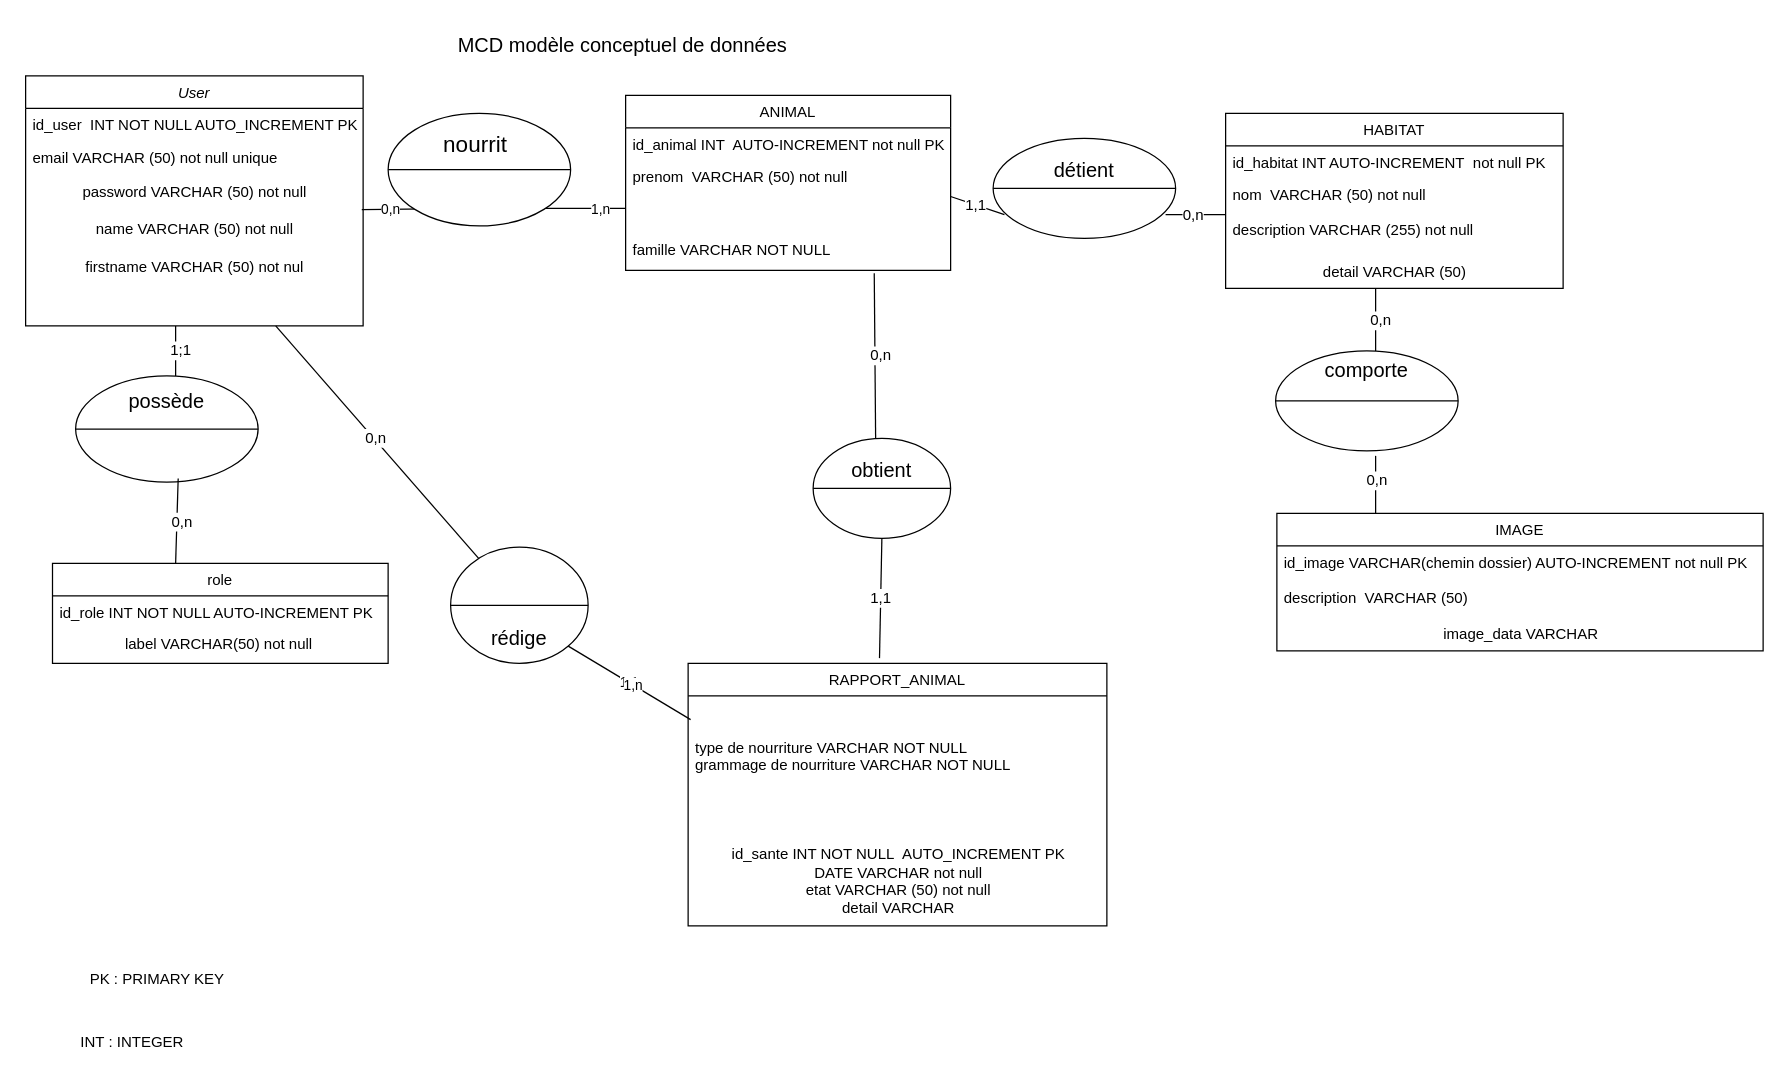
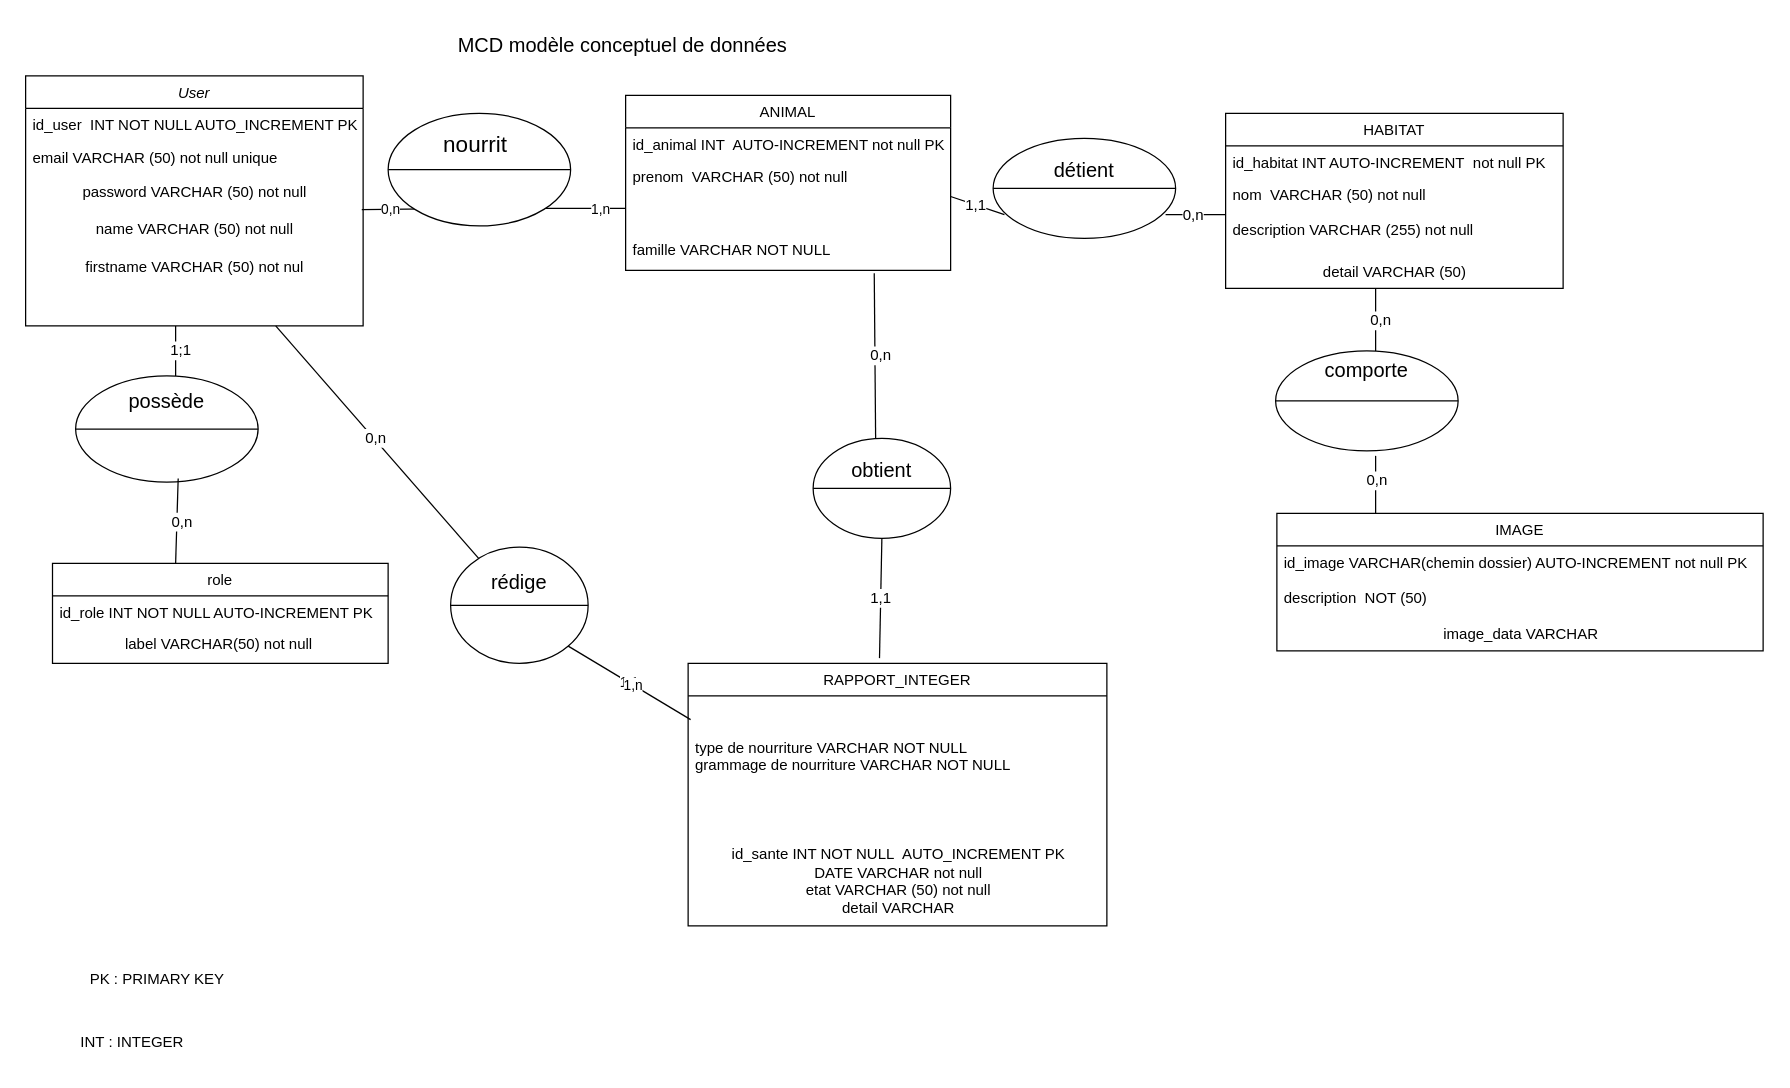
(1510, 563) -> (1510, 563)
(519, 638) -> (519, 582)
(897, 680) -> (897, 680)
